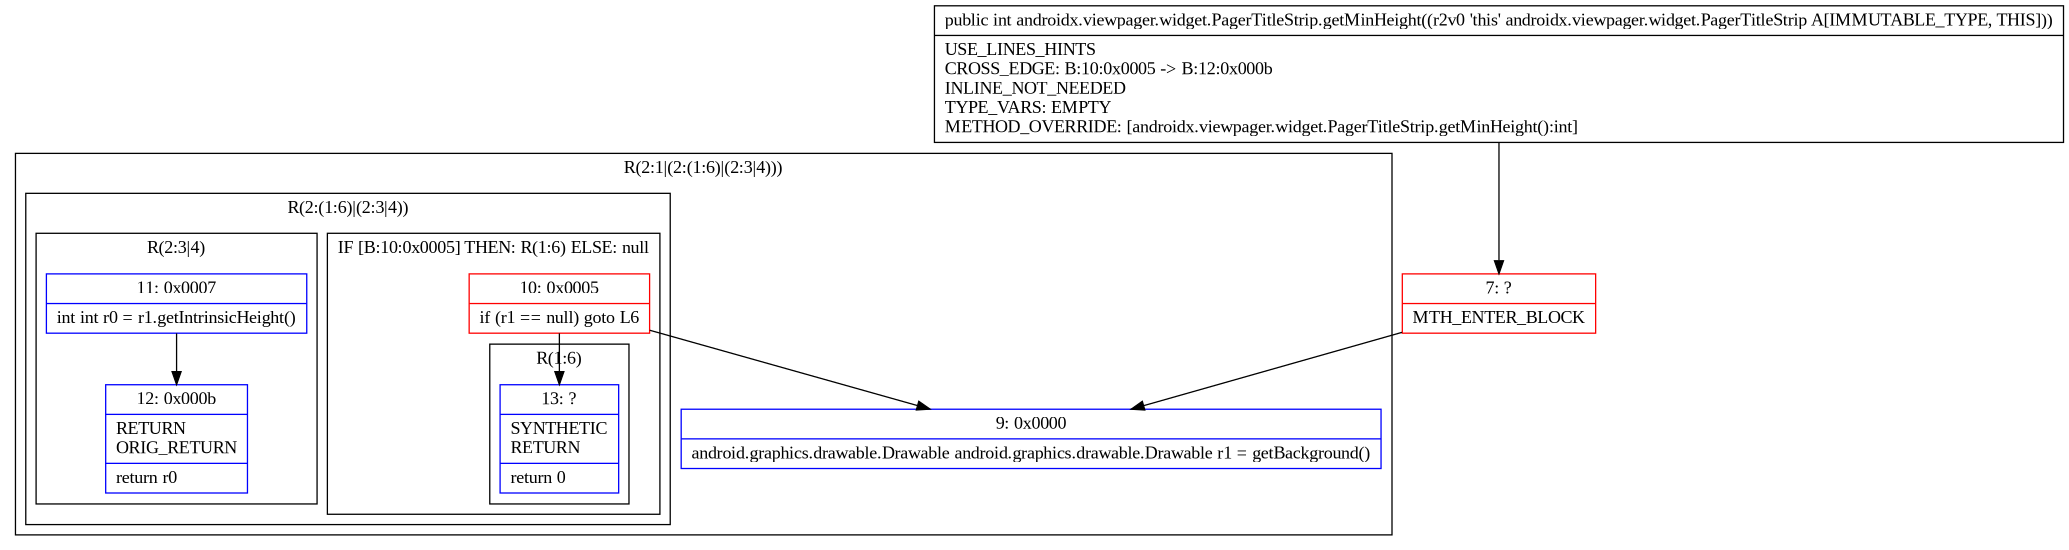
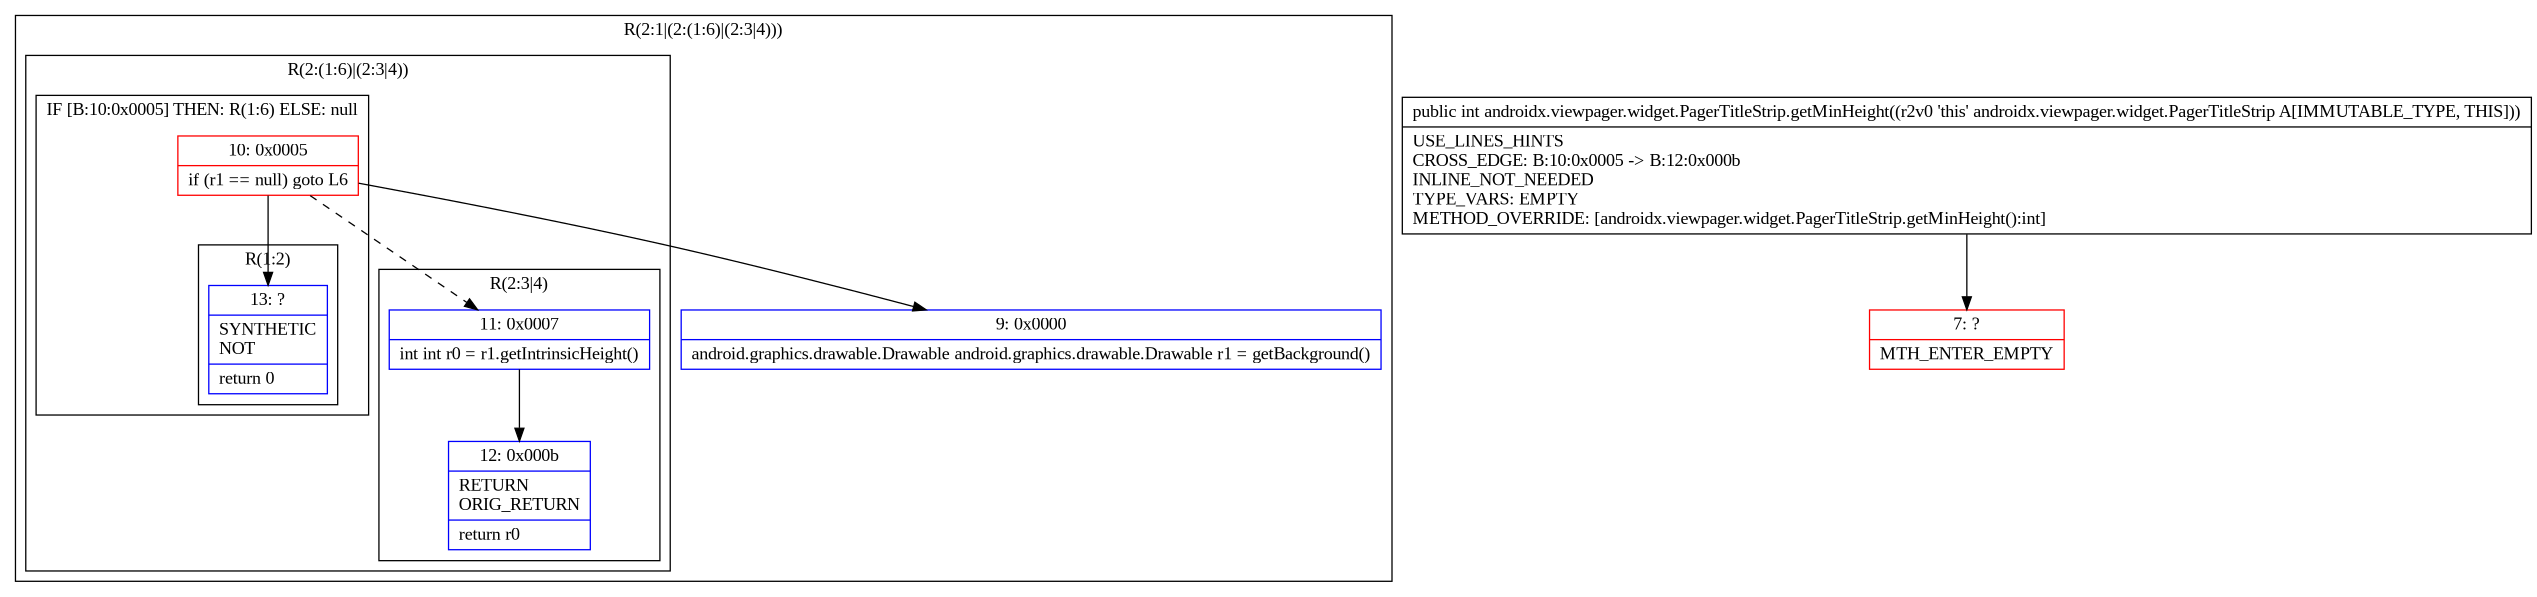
none -> (389, 249)
(1499, 318) -> (1967, 354)
(559, 359) -> (268, 260)
(1273, 369) -> none
(546, 448) -> (237, 349)
